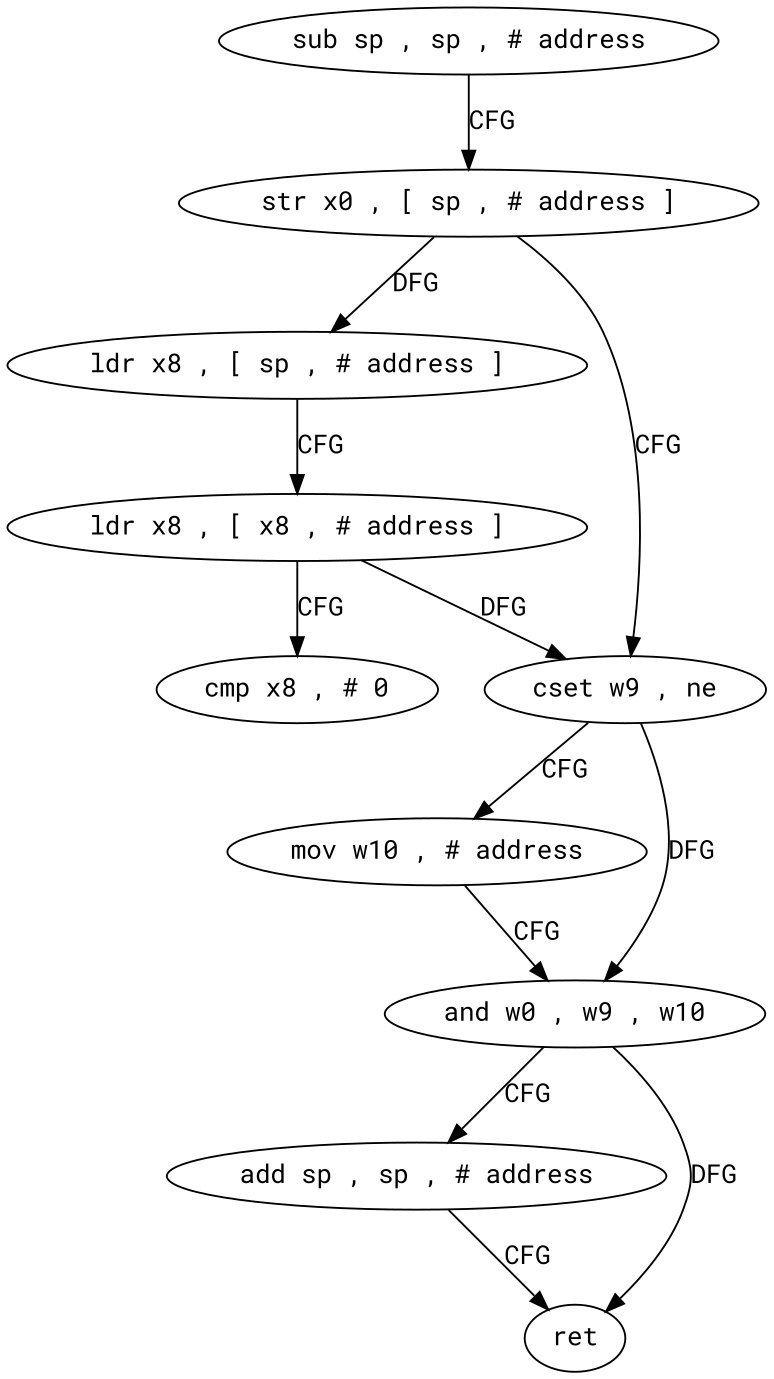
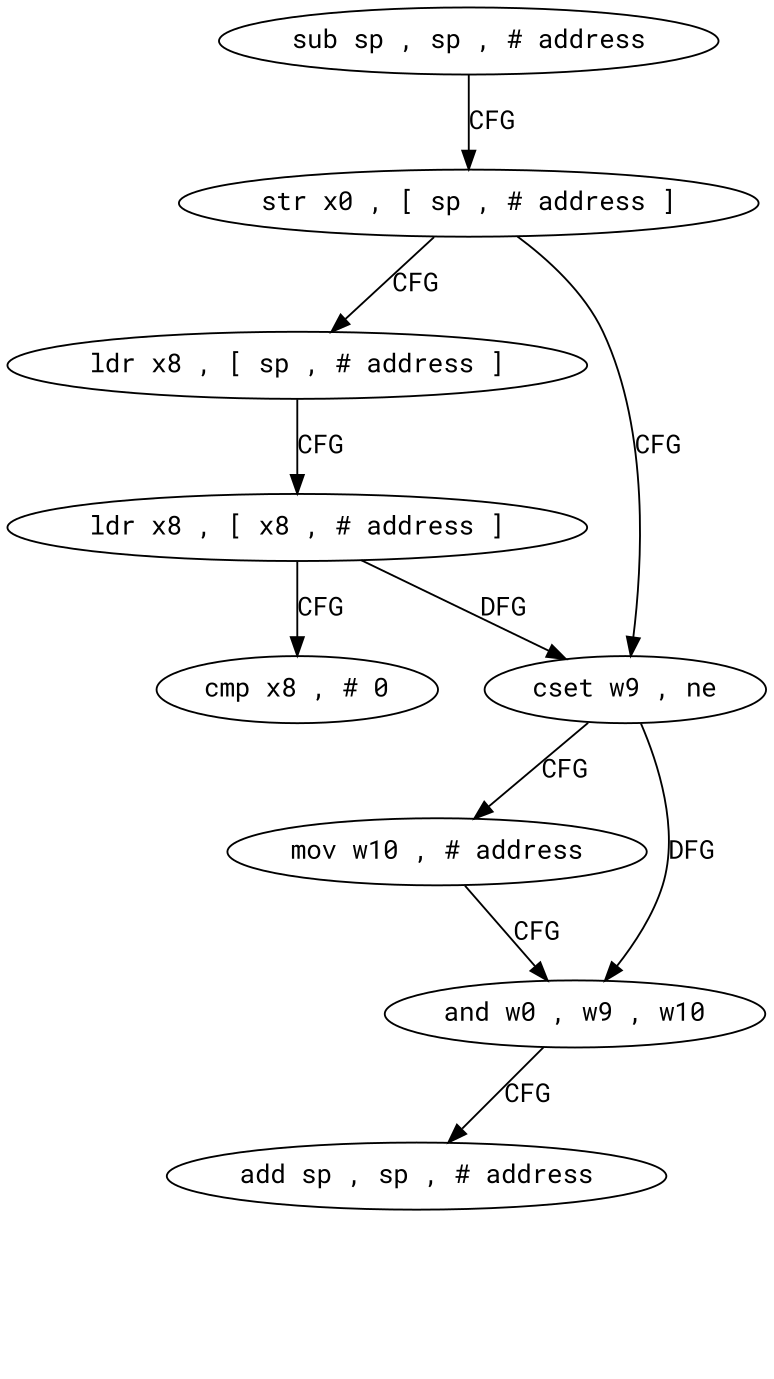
(416, 284) -> (416, 284)
(575, 1338) -> none
